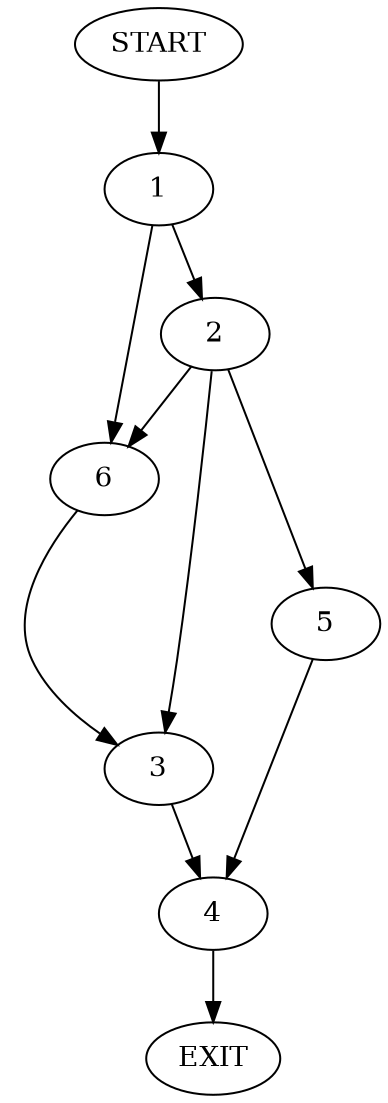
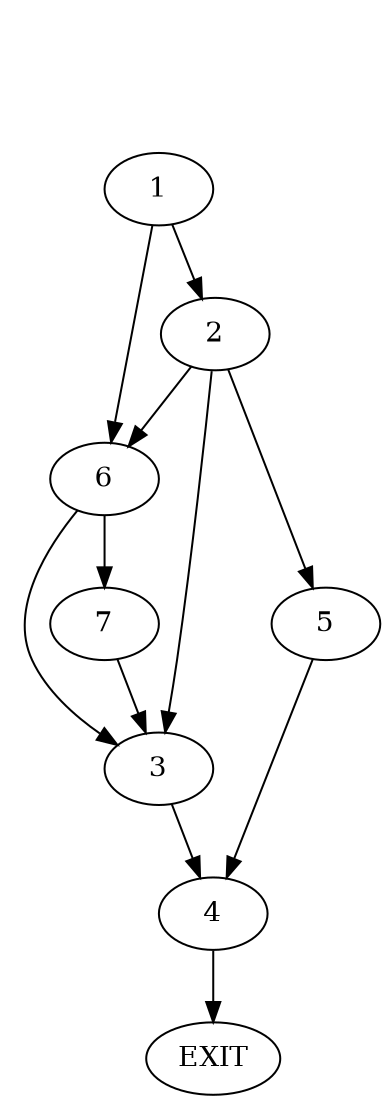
(159, 44) -> none
none -> (105, 624)
